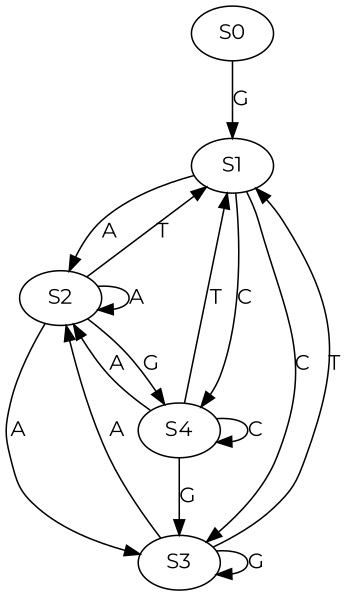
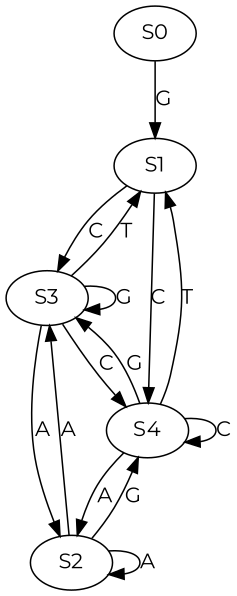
(125, 203) -> none
(141, 236) -> none
none -> (88, 361)
